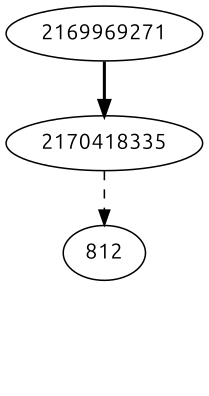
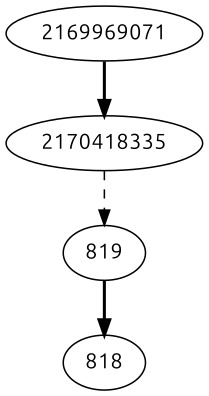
(104, 34) -> (104, 34)
(104, 253) -> (104, 253)
none -> (104, 363)
